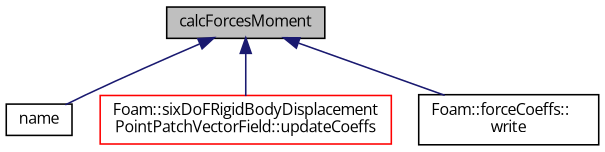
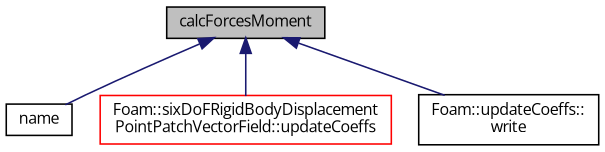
(509, 120) -> (509, 120)
